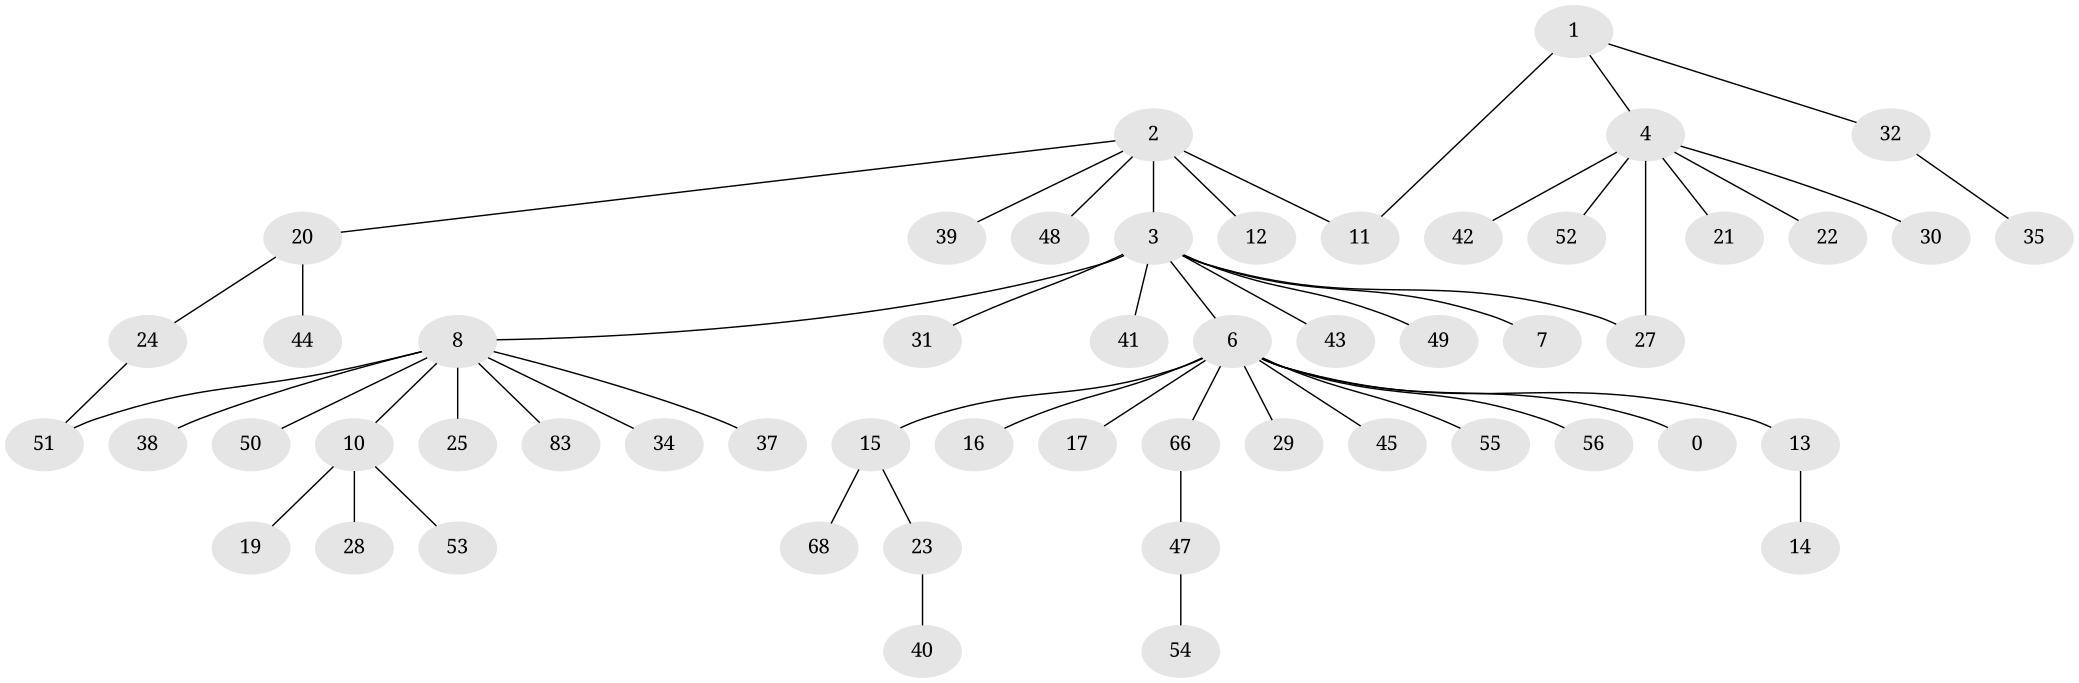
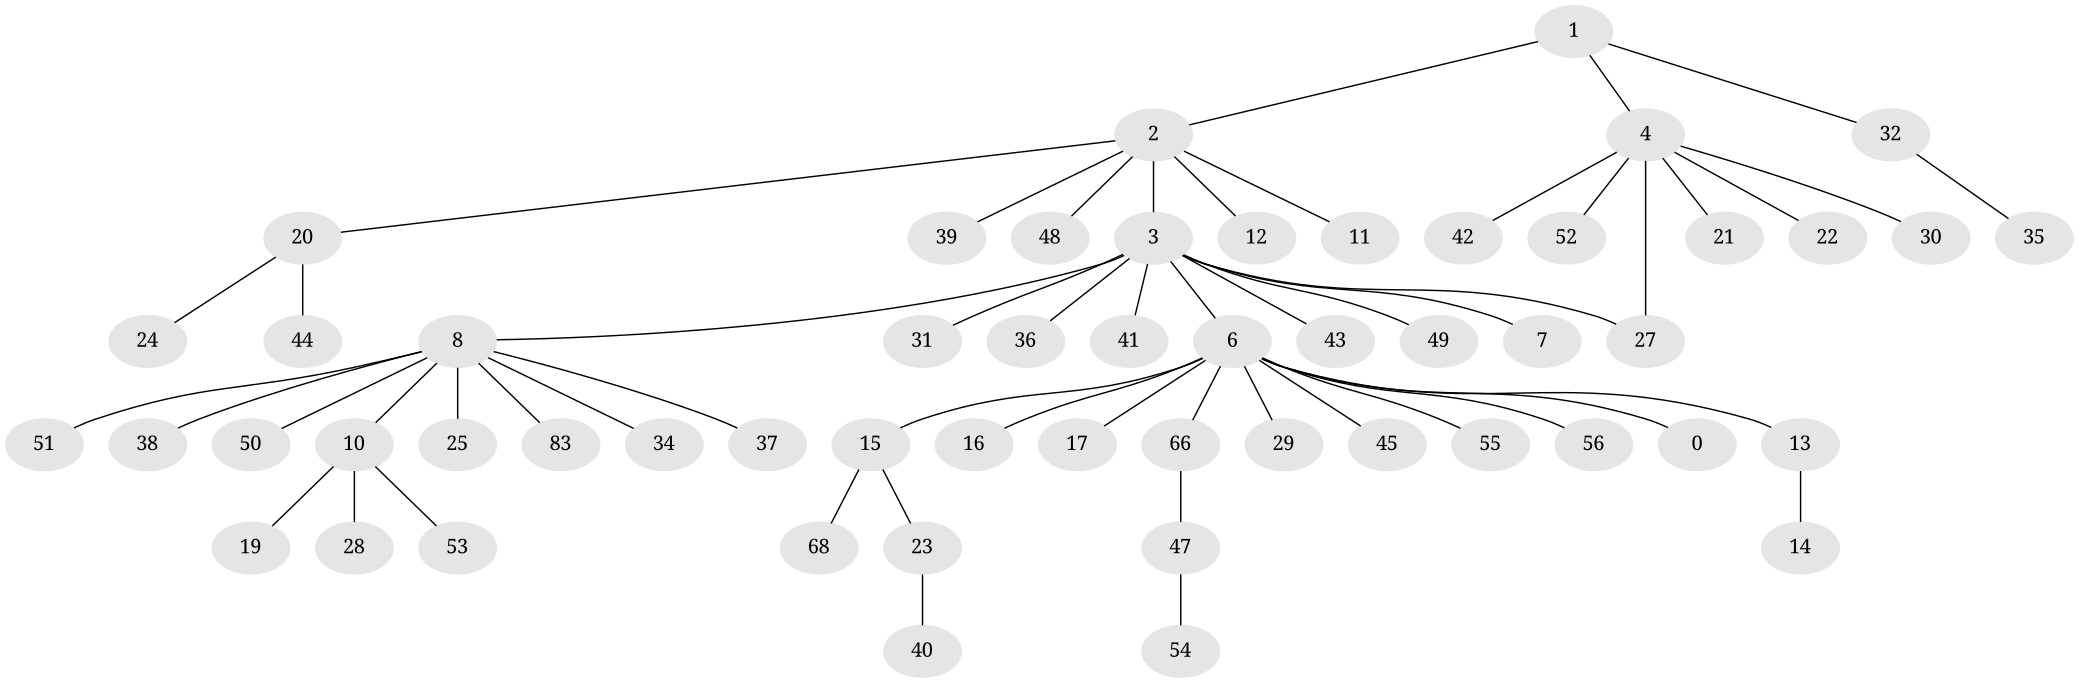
(1467, 135) -> (1364, 83)
none -> (1026, 341)
(96, 393) -> none
